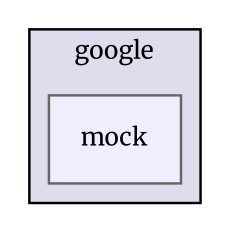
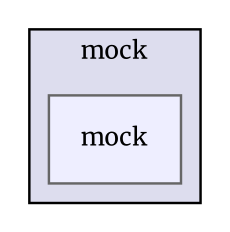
(115, 53) -> (115, 53)
